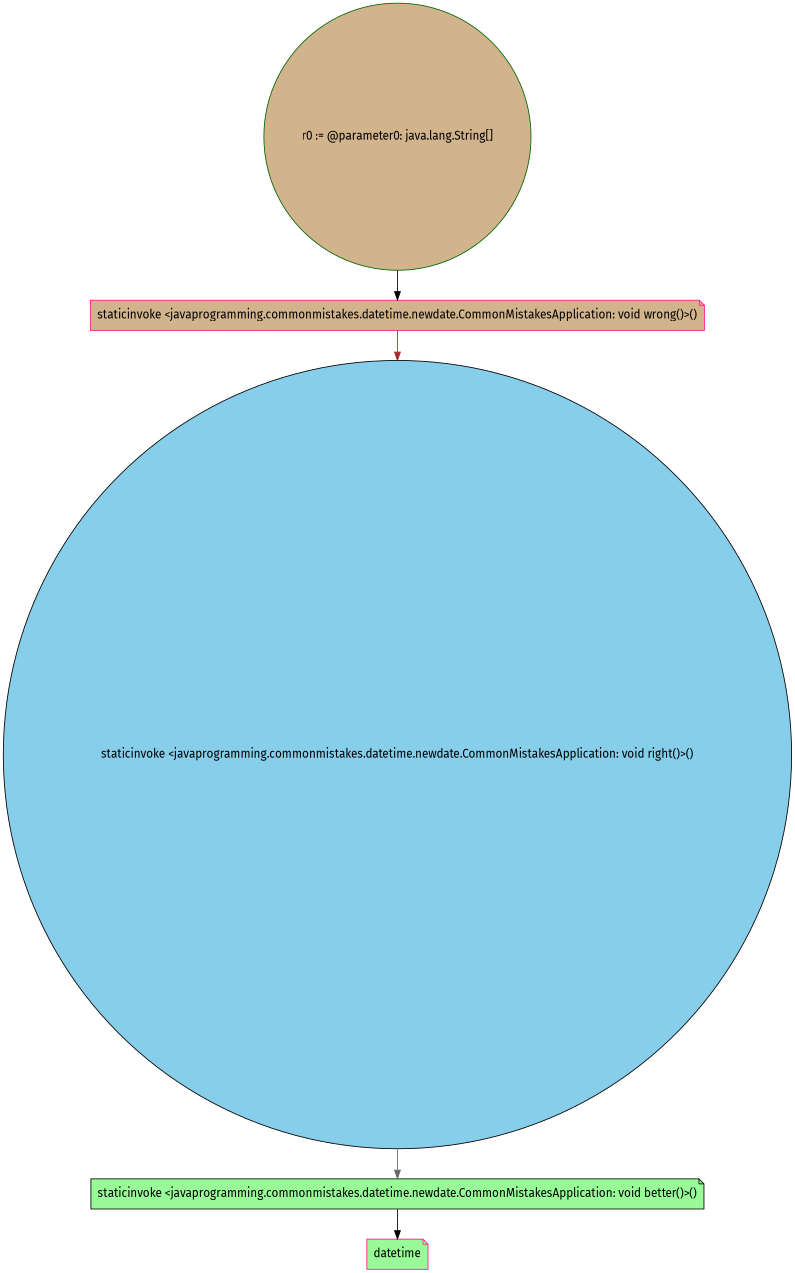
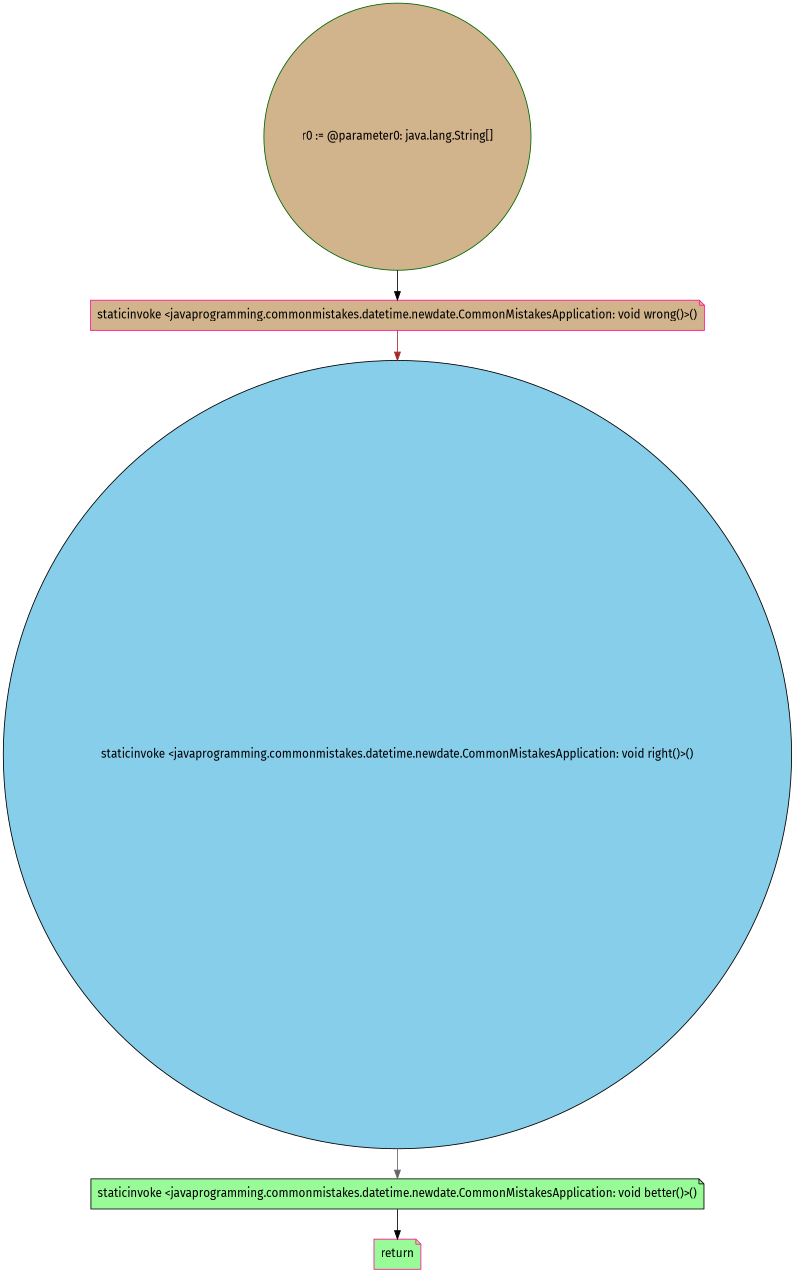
(397, 1254) -> (397, 1254)
